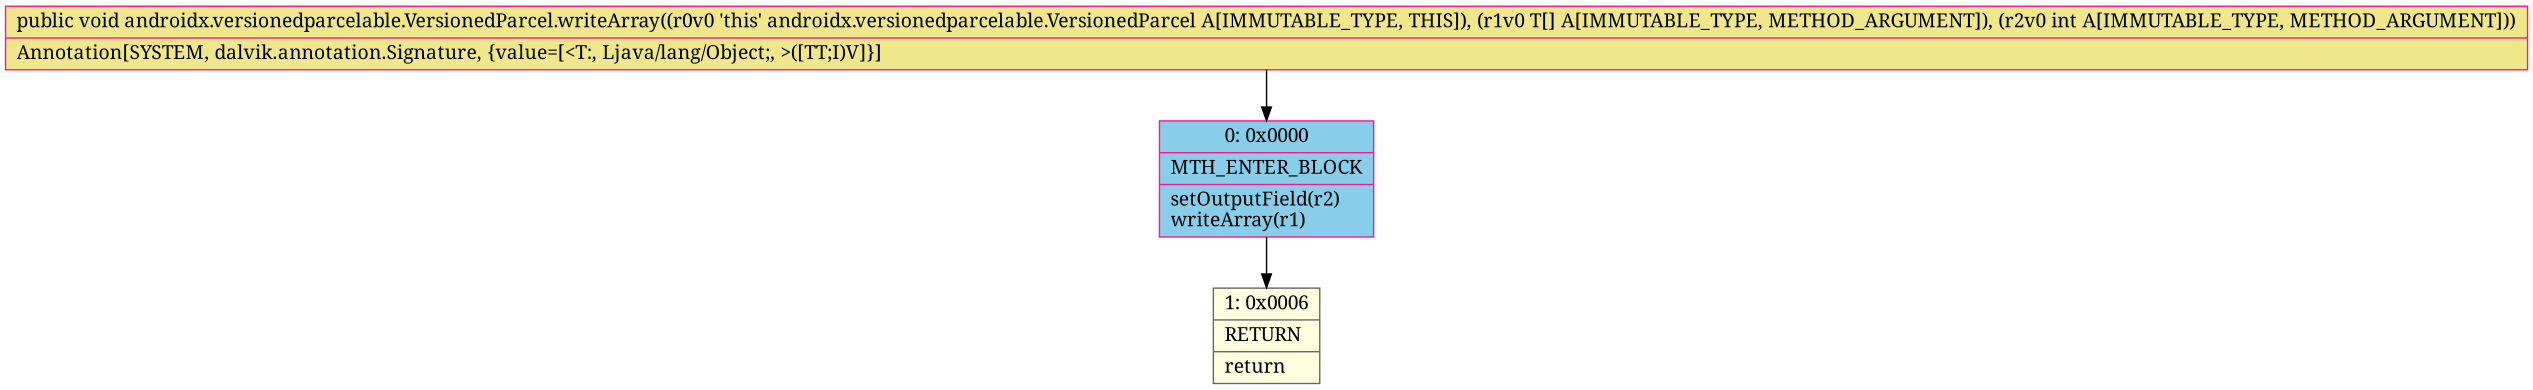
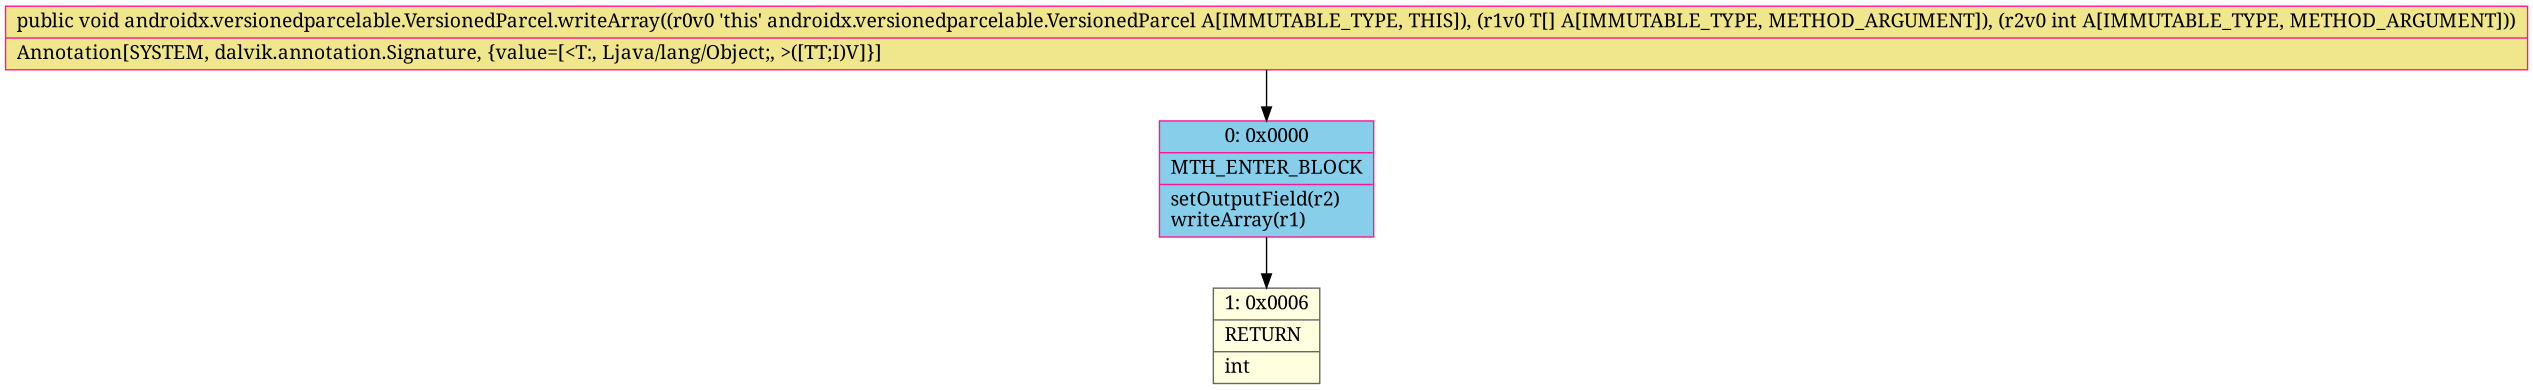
(1255, 367) -> (1238, 367)
